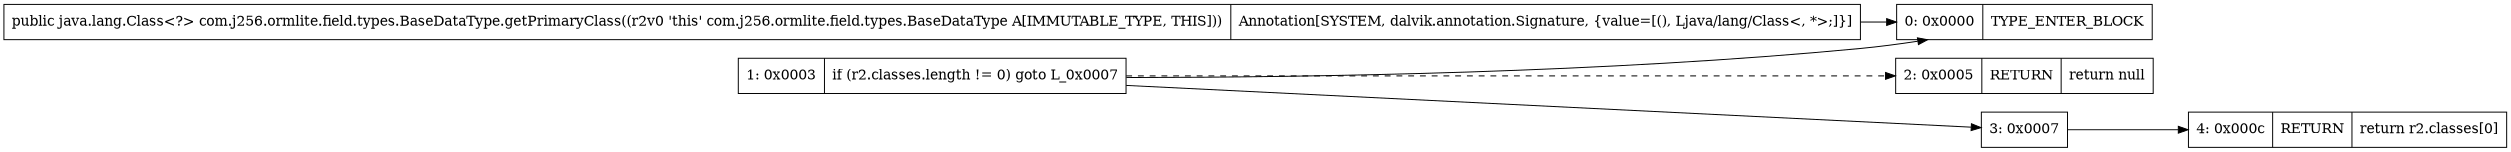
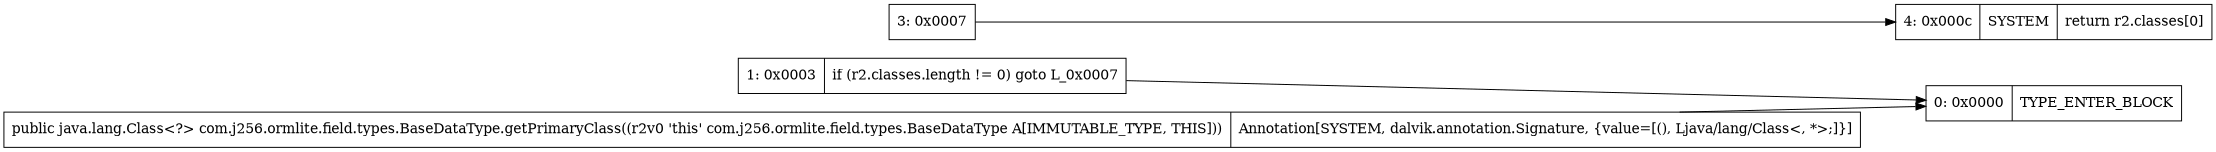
(2024, 76) -> none
(1549, 106) -> none
(2312, 129) -> (2019, 22)
